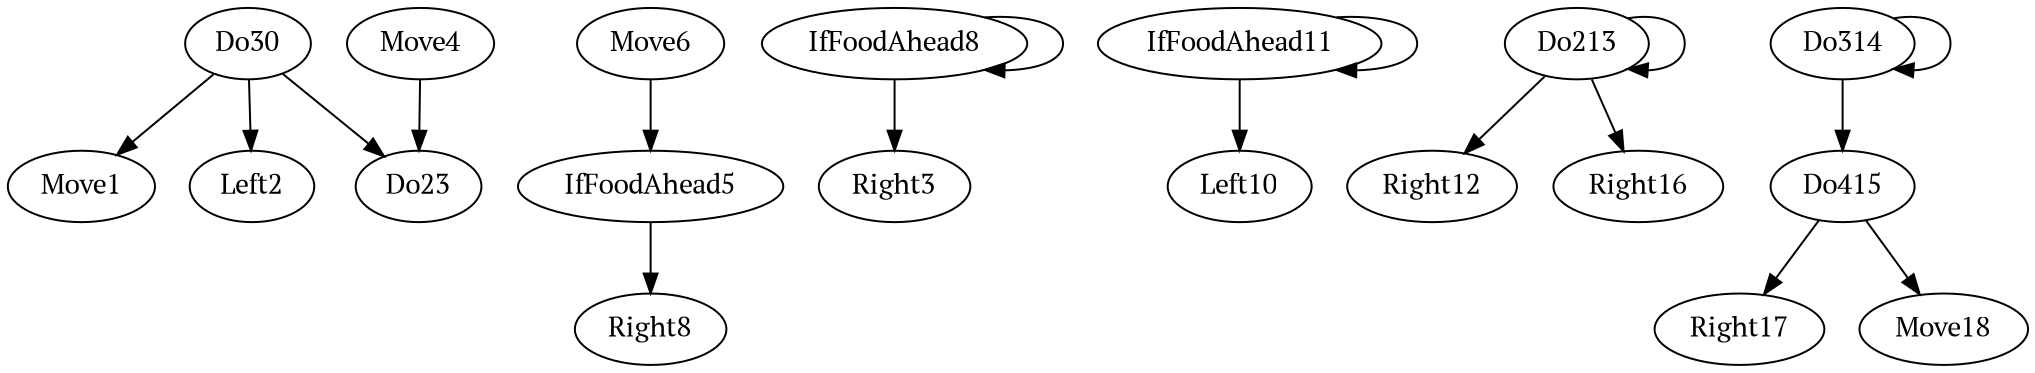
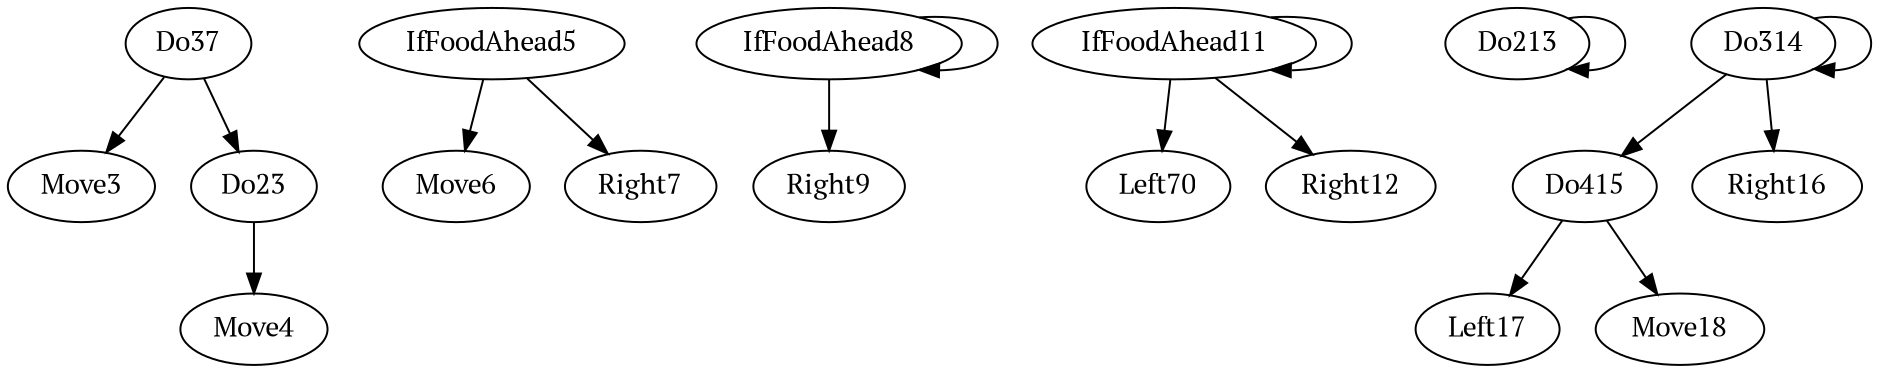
(248, 44) -> (189, 44)
(420, 105) -> (254, 248)
(651, 105) -> (477, 106)
(1604, 106) -> (1769, 105)
(1512, 108) -> (1256, 110)
(81, 186) -> (81, 186)
(252, 186) -> none
(895, 186) -> (829, 186)
(1240, 186) -> (1158, 186)
(651, 329) -> (641, 186)
(1739, 329) -> (1488, 329)
